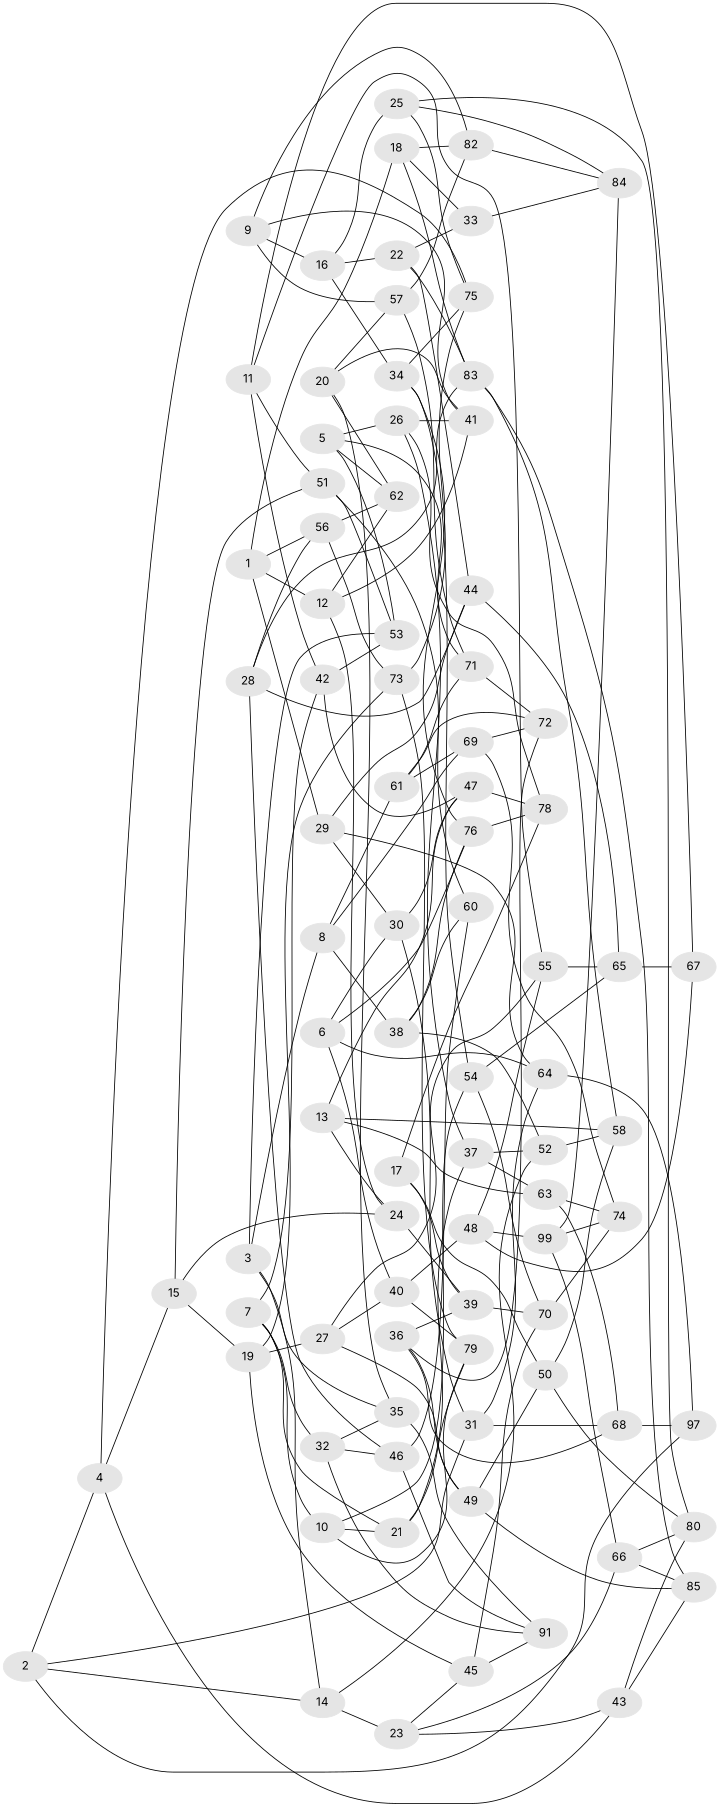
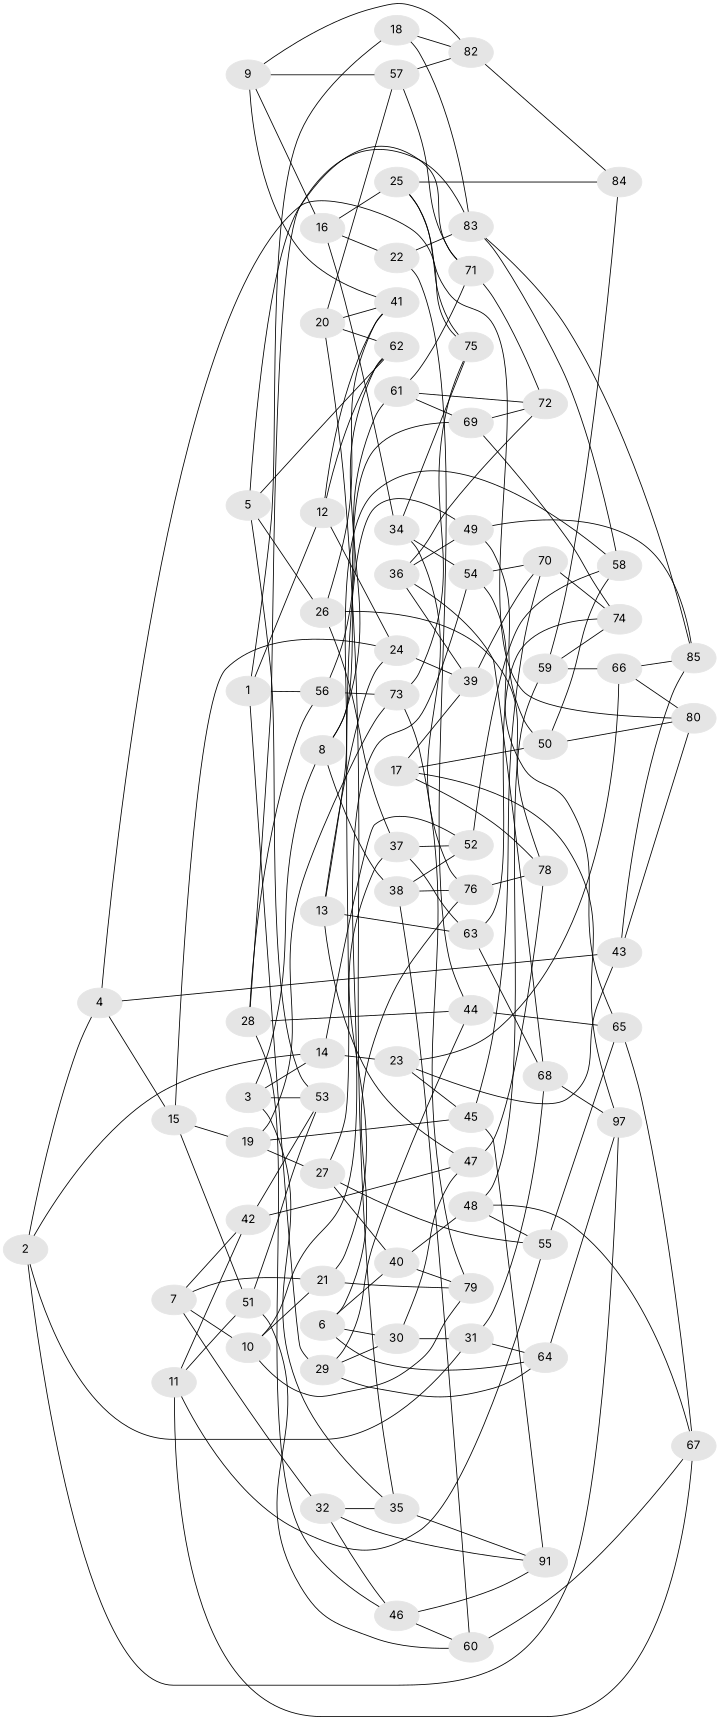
(471, 221) -> none
none -> (580, 872)
(545, 1239) -> (545, 669)
none -> (595, 1559)
